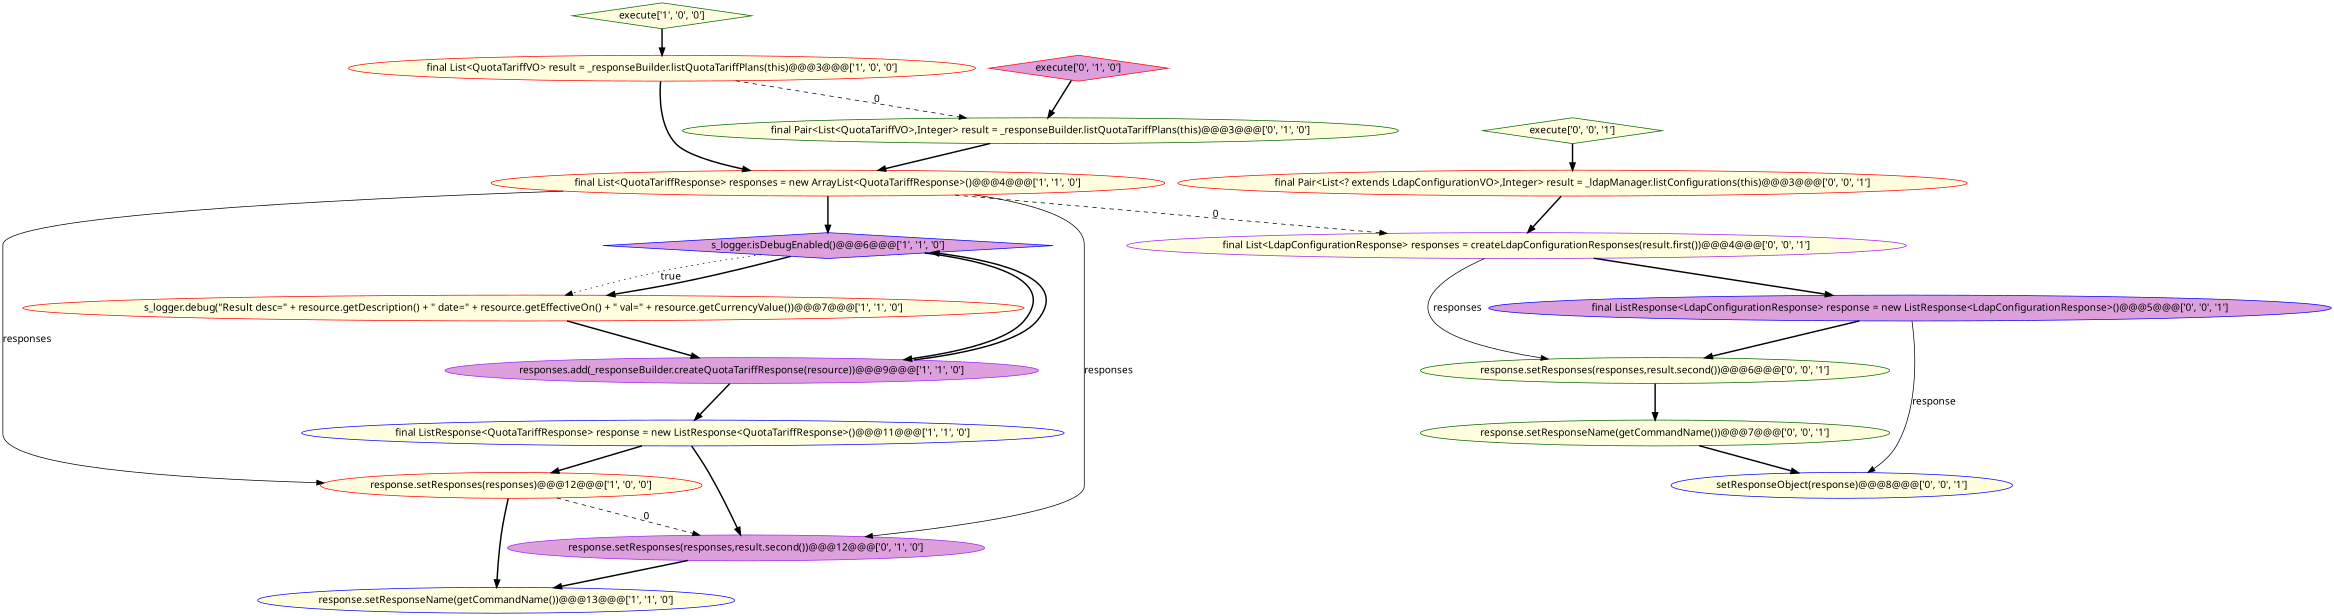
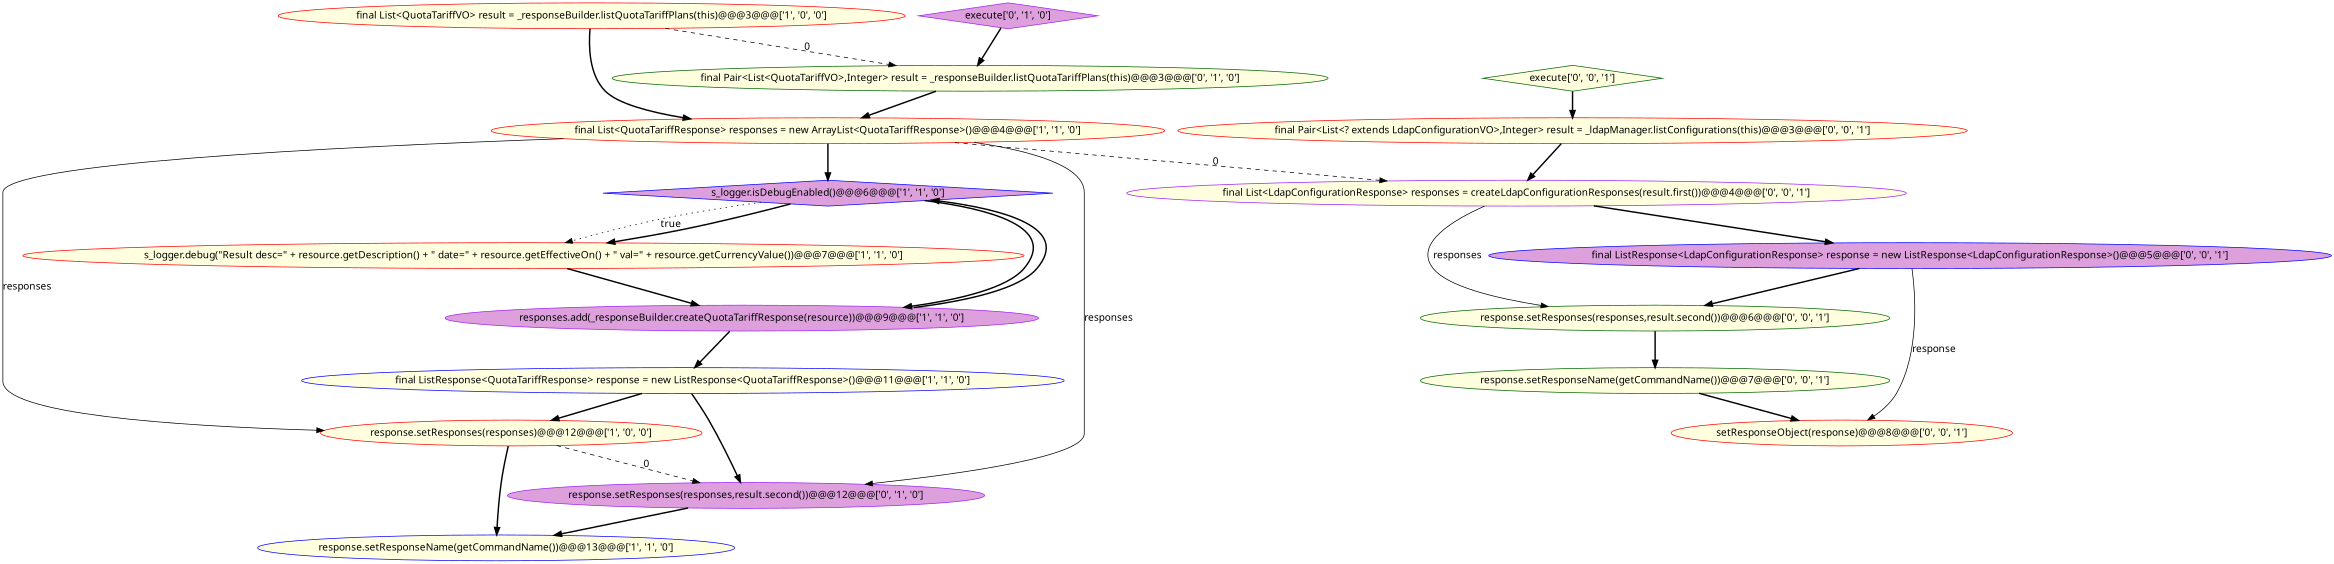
(662, 16) -> none
(1079, 68) -> (1008, 16)
(1842, 485) -> (1842, 433)
